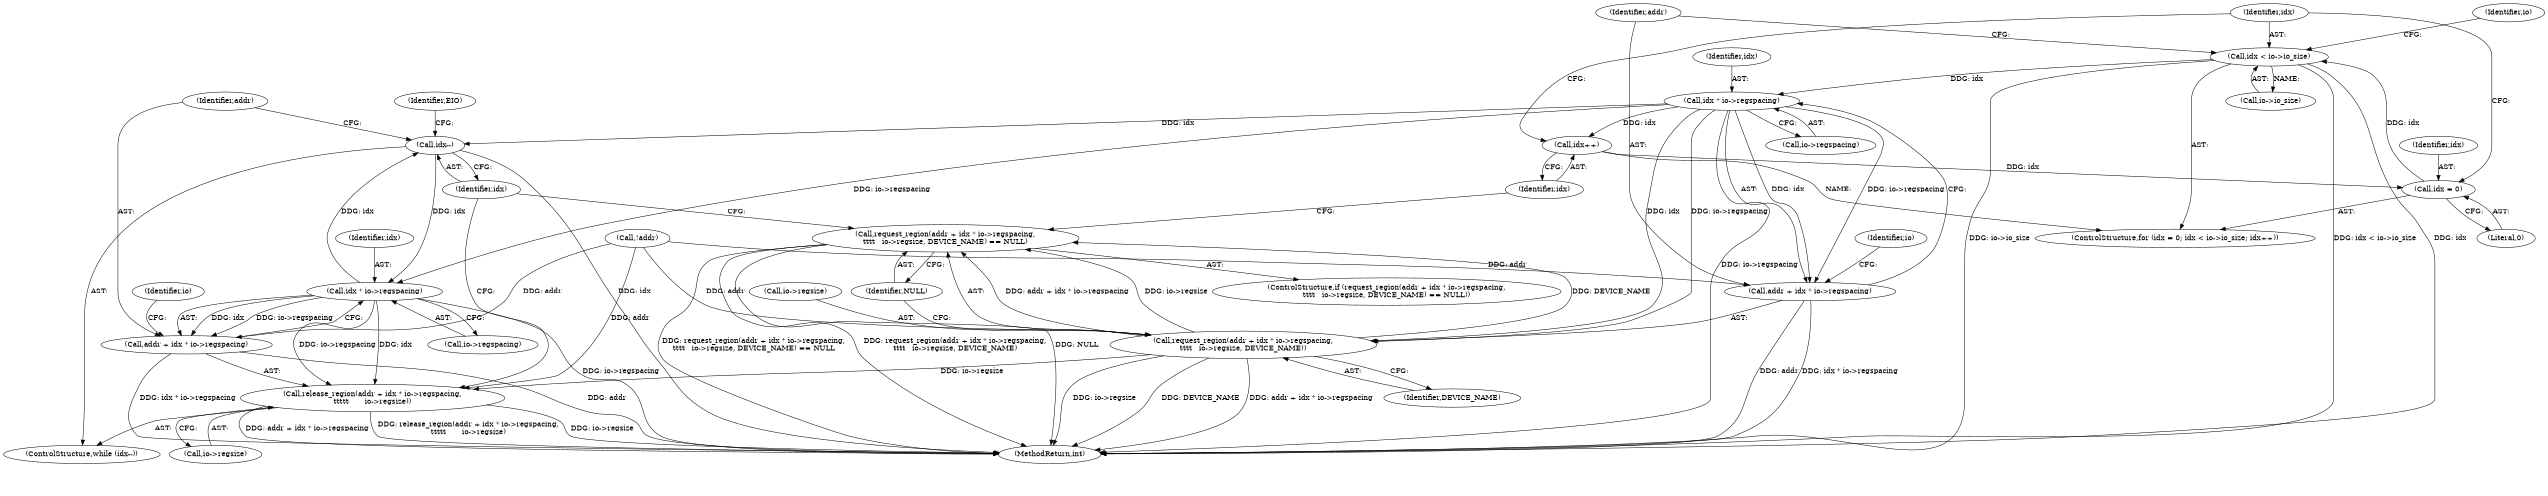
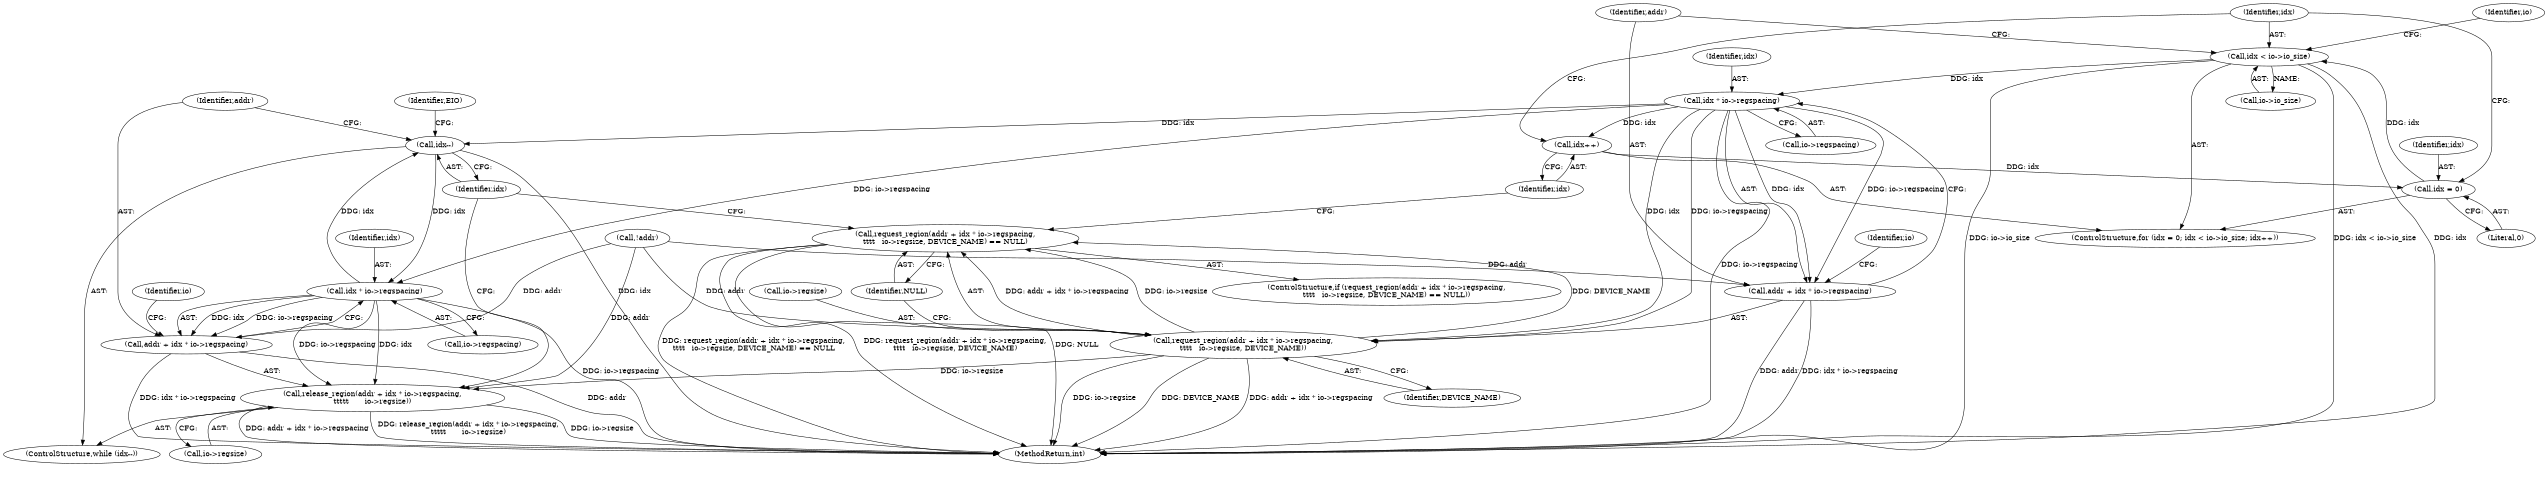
(1840, 190) -> (1840, 190)
